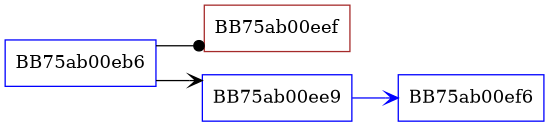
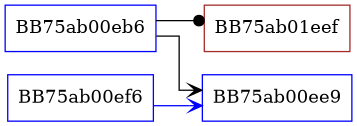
(277, 28) -> (277, 28)
(369, 98) -> (172, 106)
